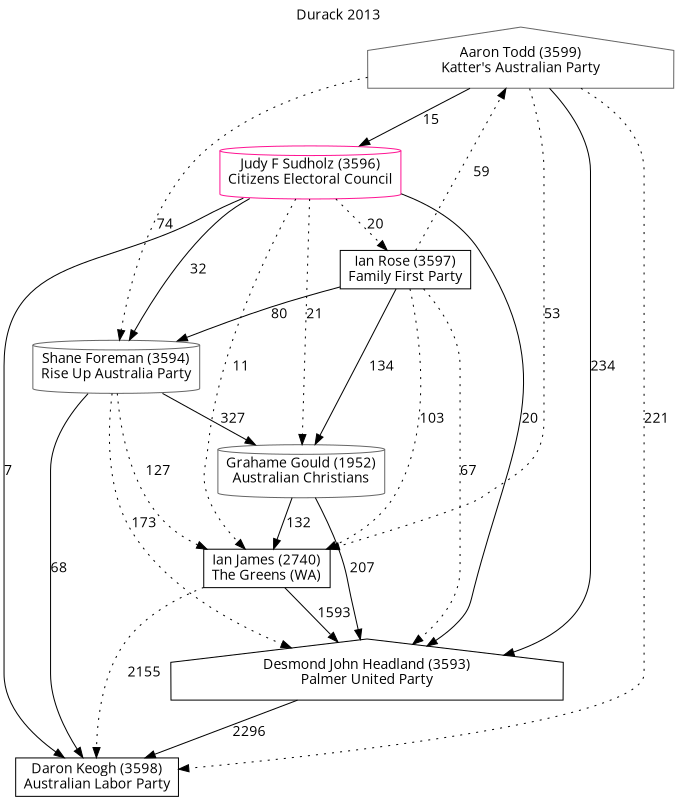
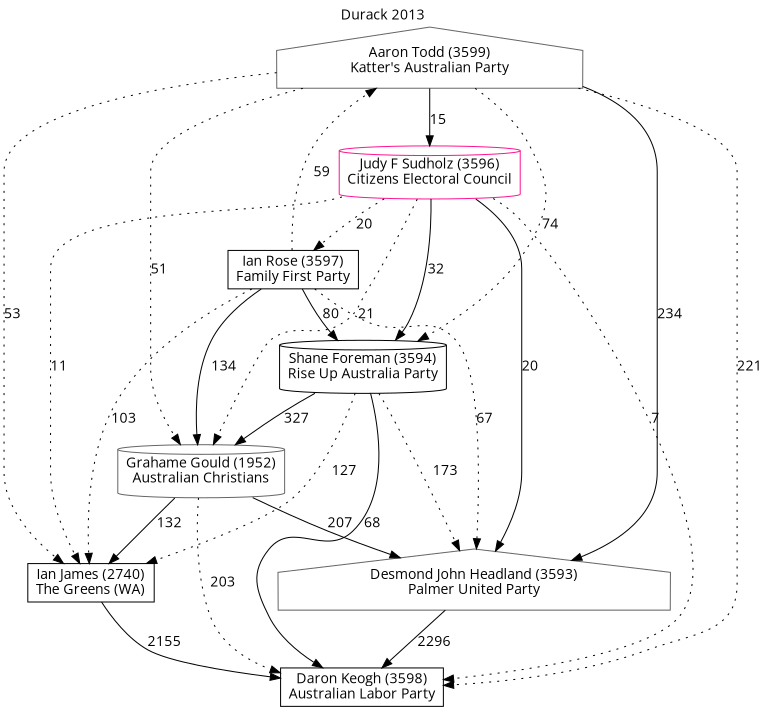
none -> (151, 205)
(116, 367) -> (363, 367)
(4, 412) -> (679, 499)
none -> (205, 599)
(308, 611) -> none
(122, 648) -> (175, 660)
(367, 673) -> (474, 583)
